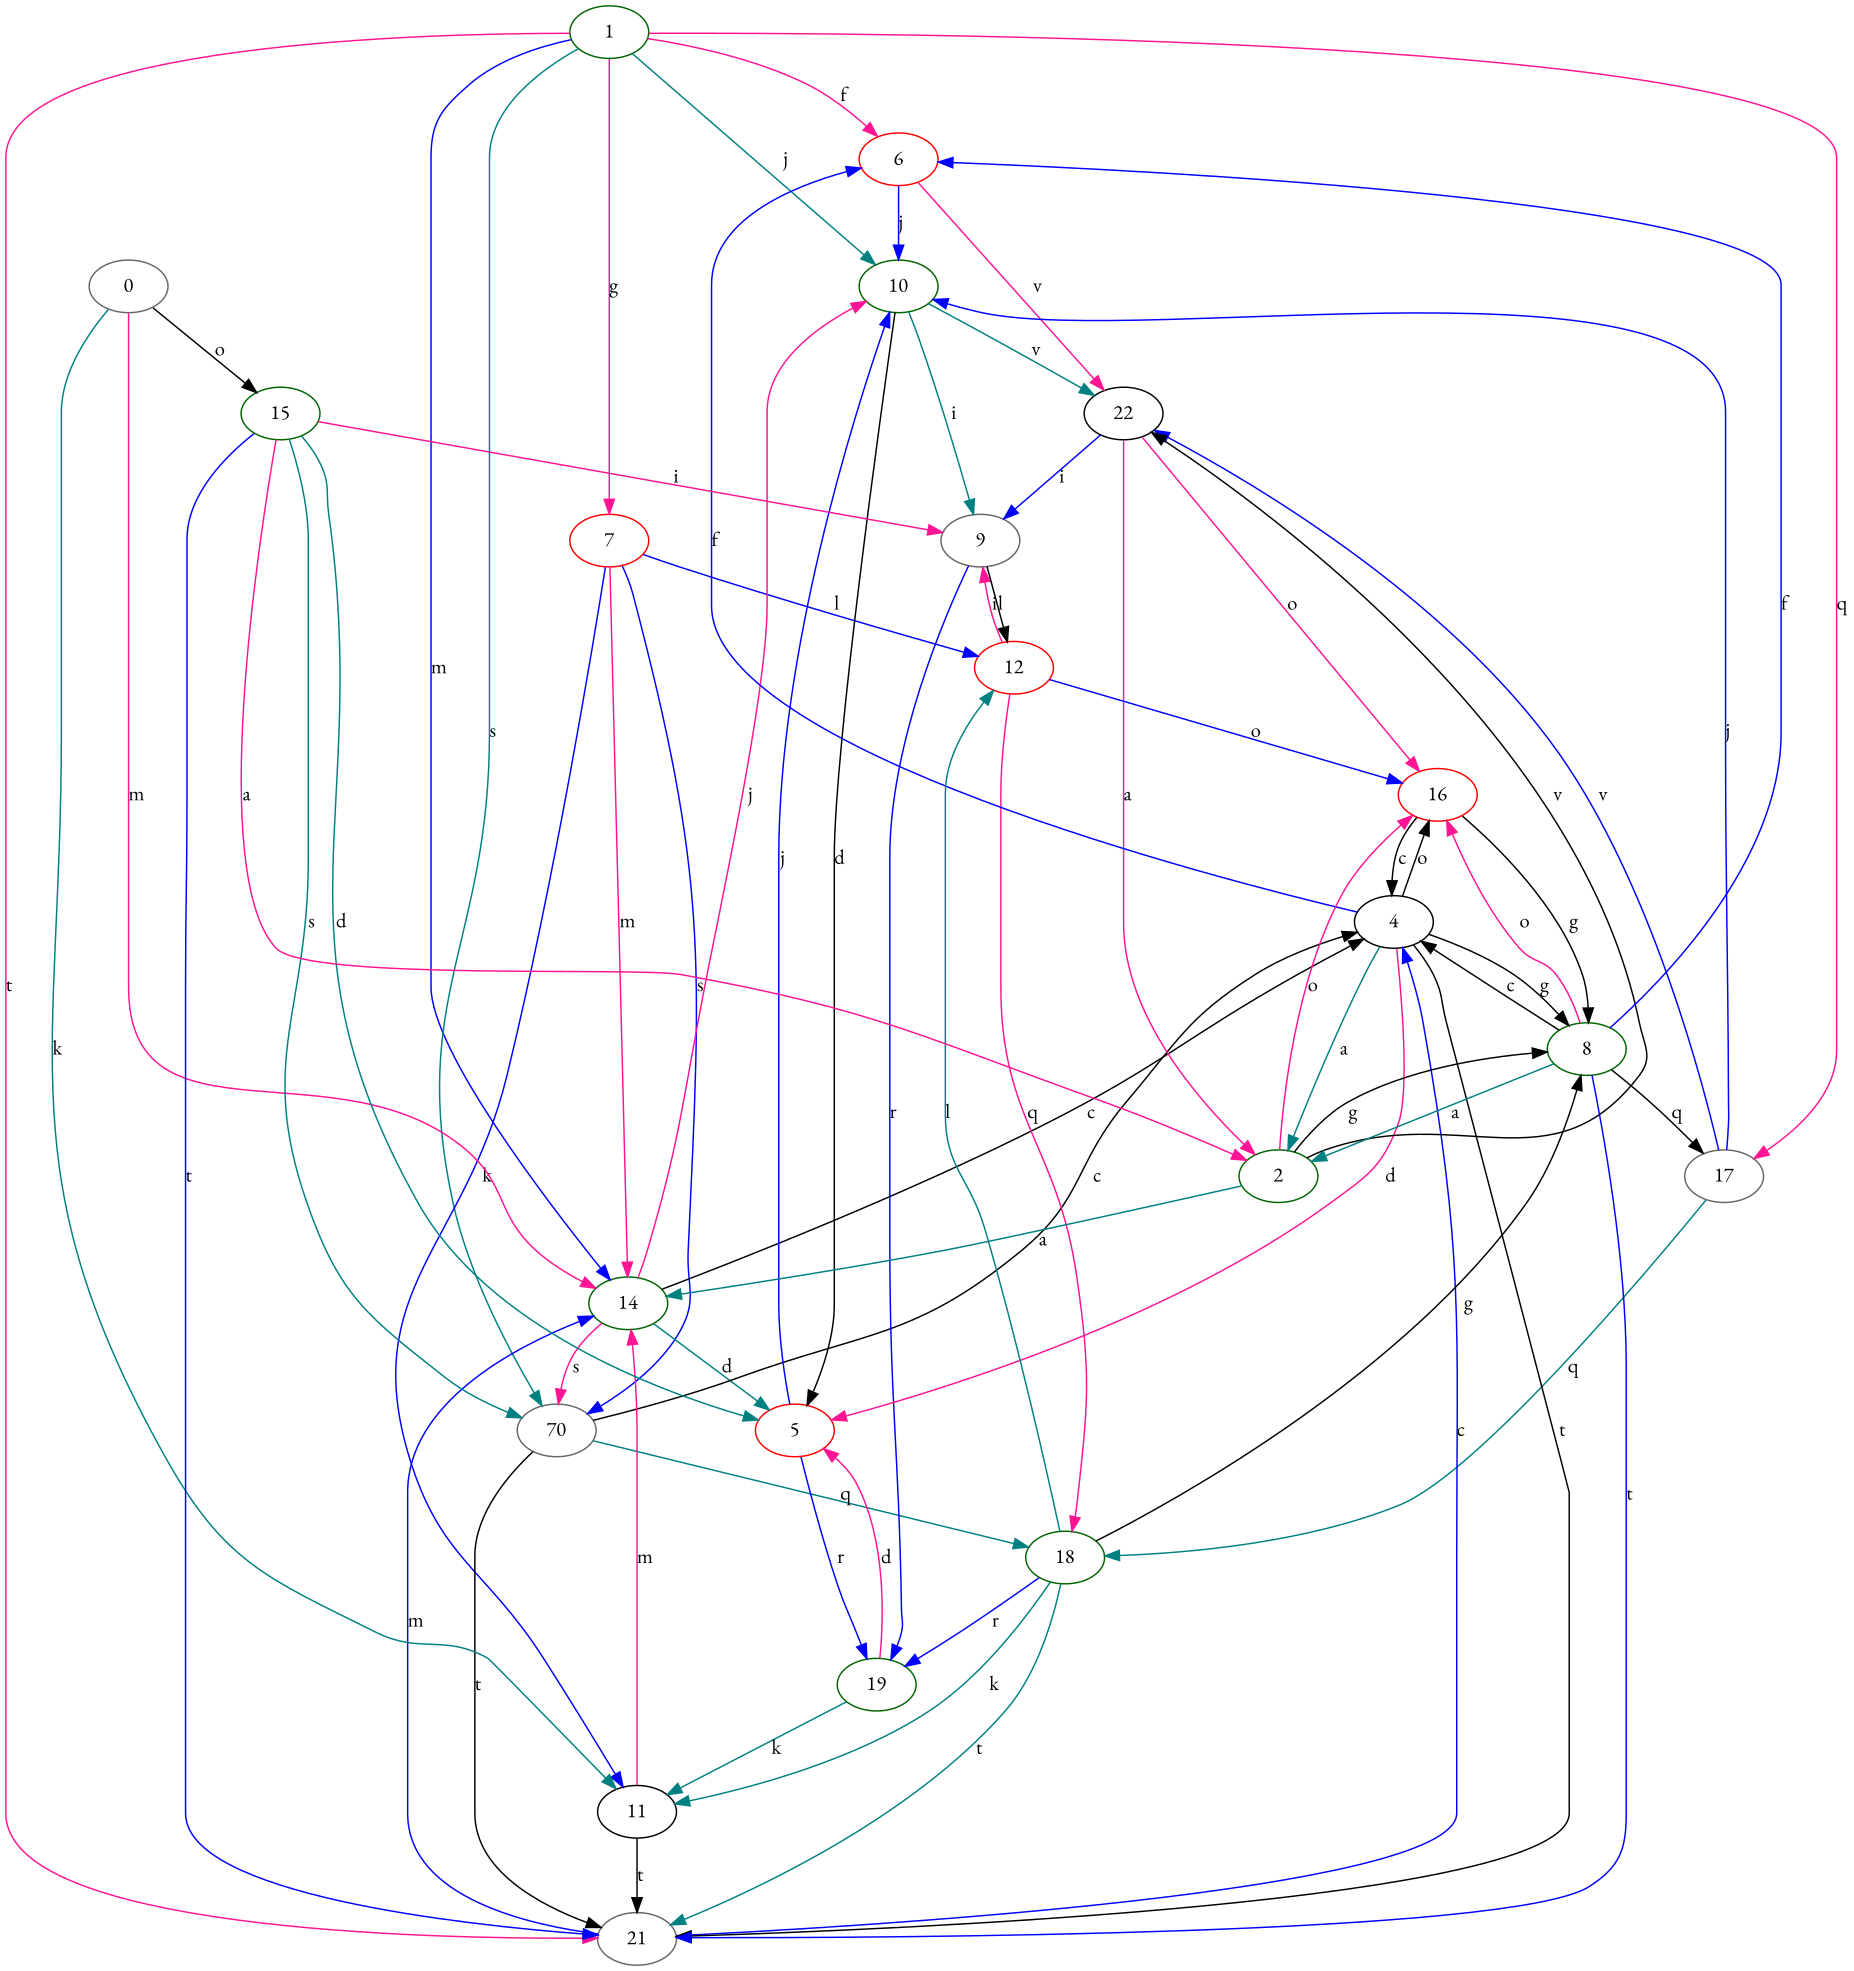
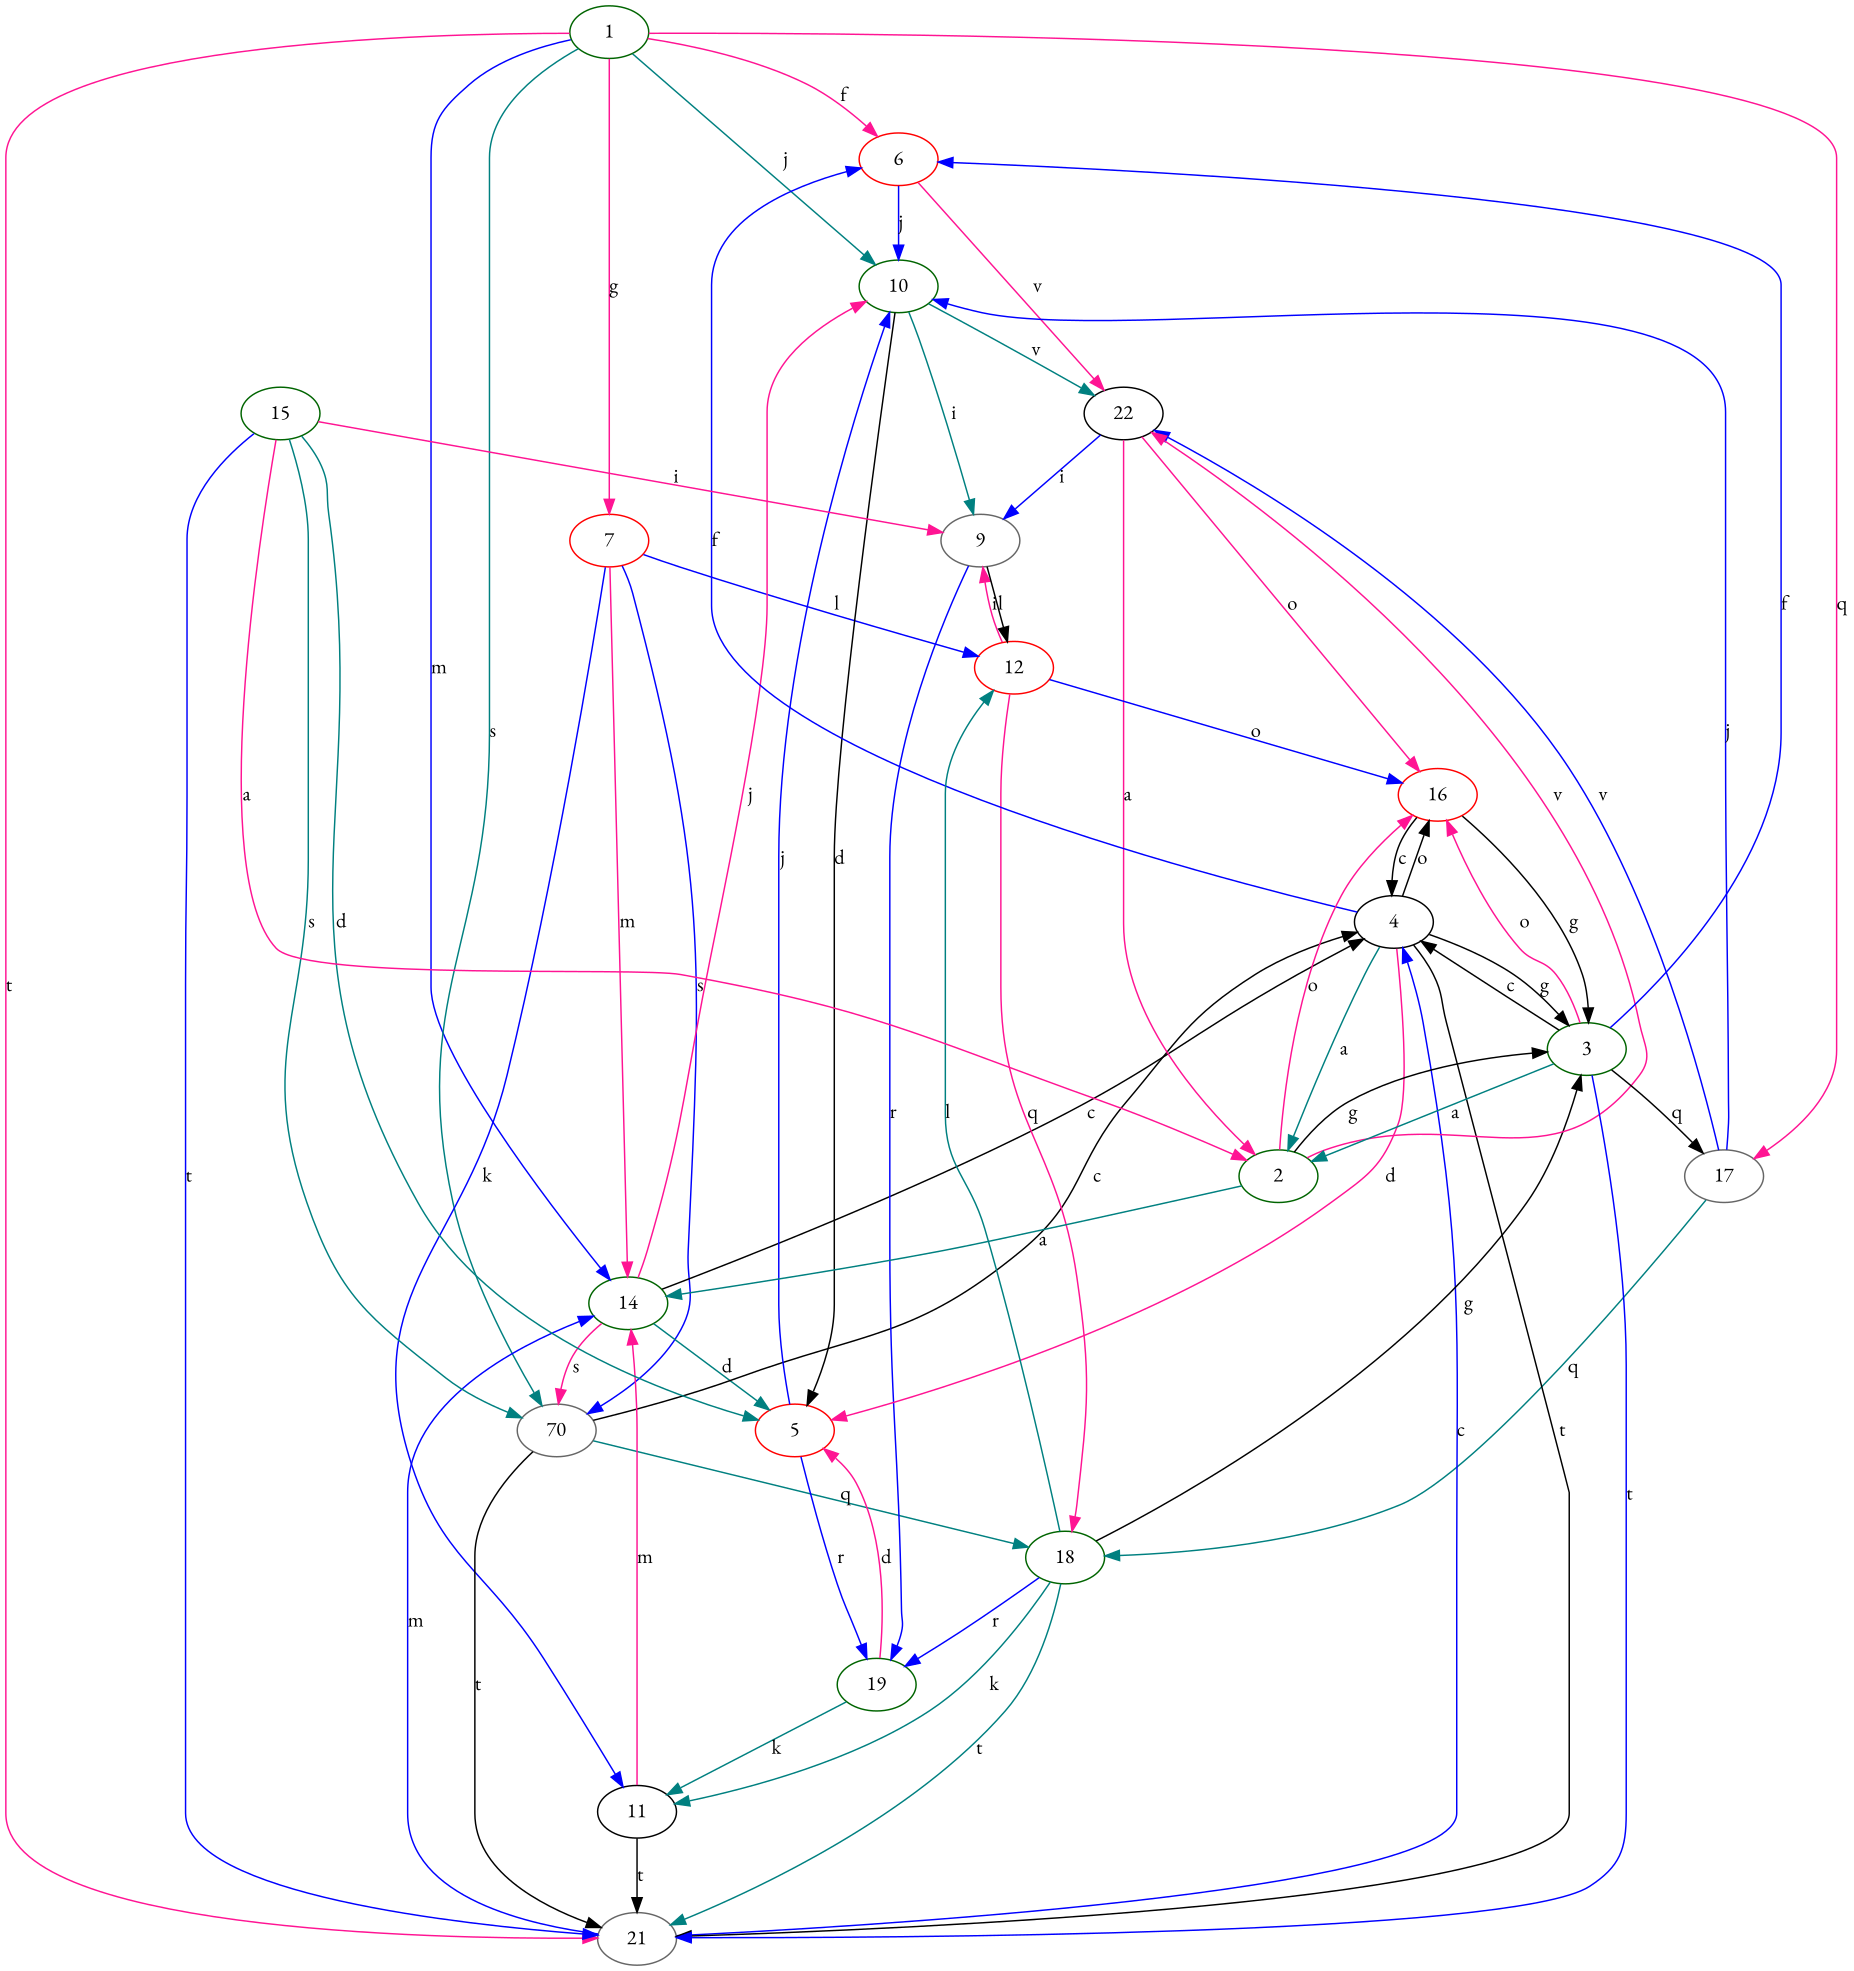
(129, 286) -> none
(1574, 857) -> (1574, 857)
(1587, 1049) -> (1587, 1049)
